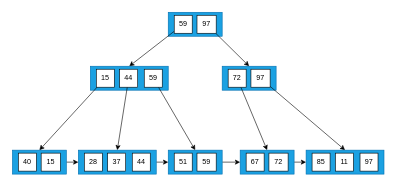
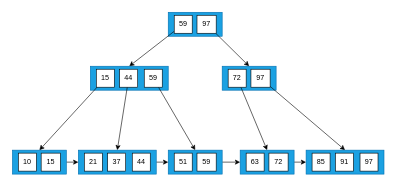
(27, 162) -> (27, 162)
(93, 162) -> (93, 162)
(255, 162) -> (255, 162)
(345, 162) -> (345, 162)
